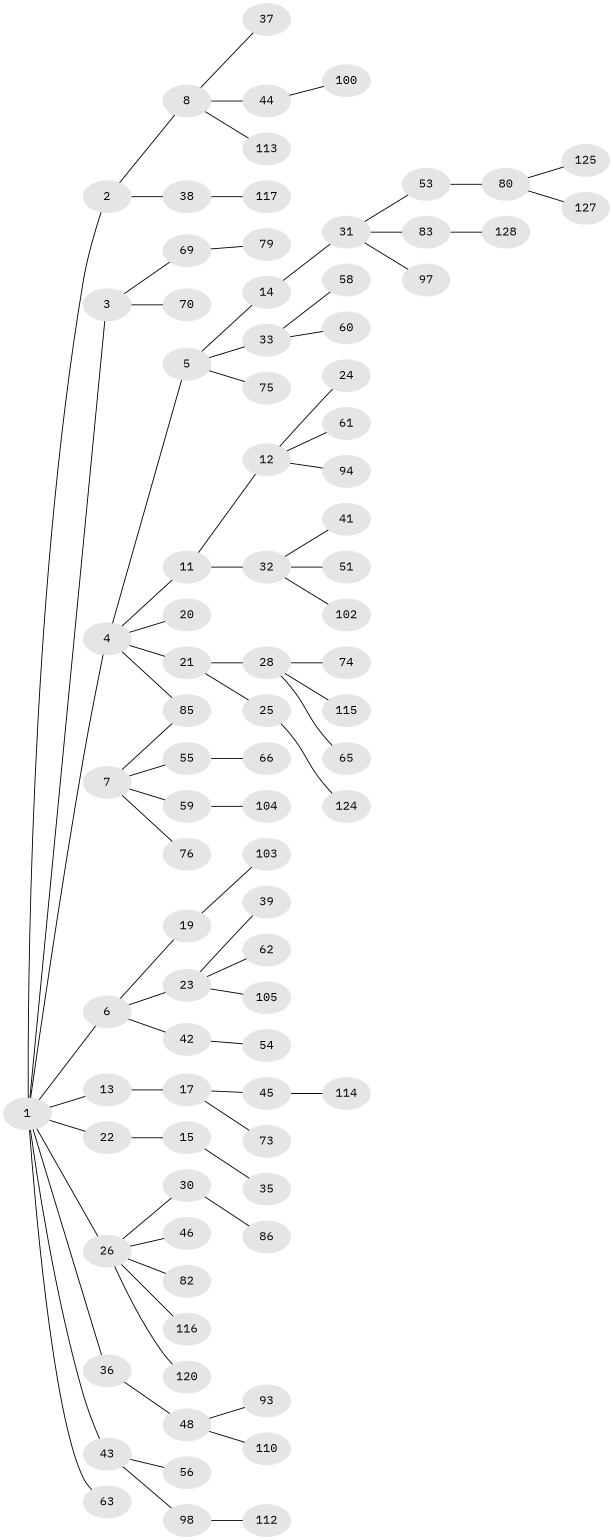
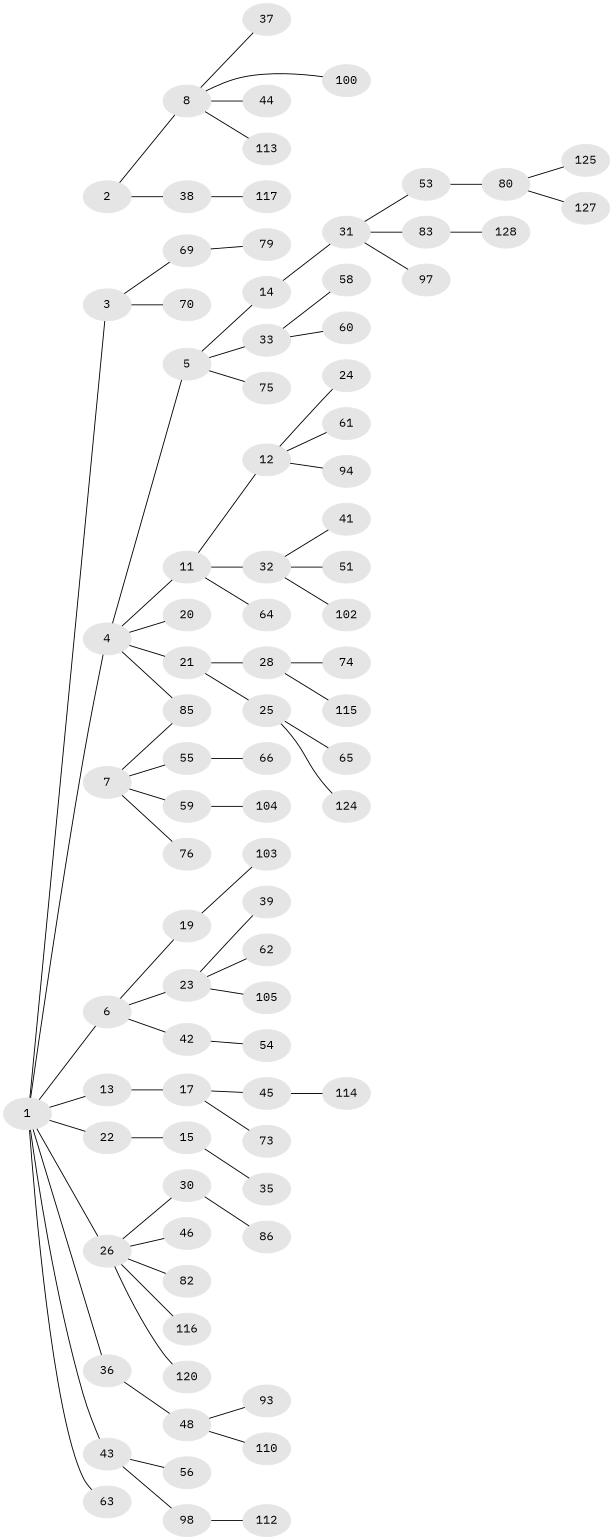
(307, 91) -> (263, 74)
none -> (267, 615)
(42, 653) -> none
(307, 711) -> (307, 735)
